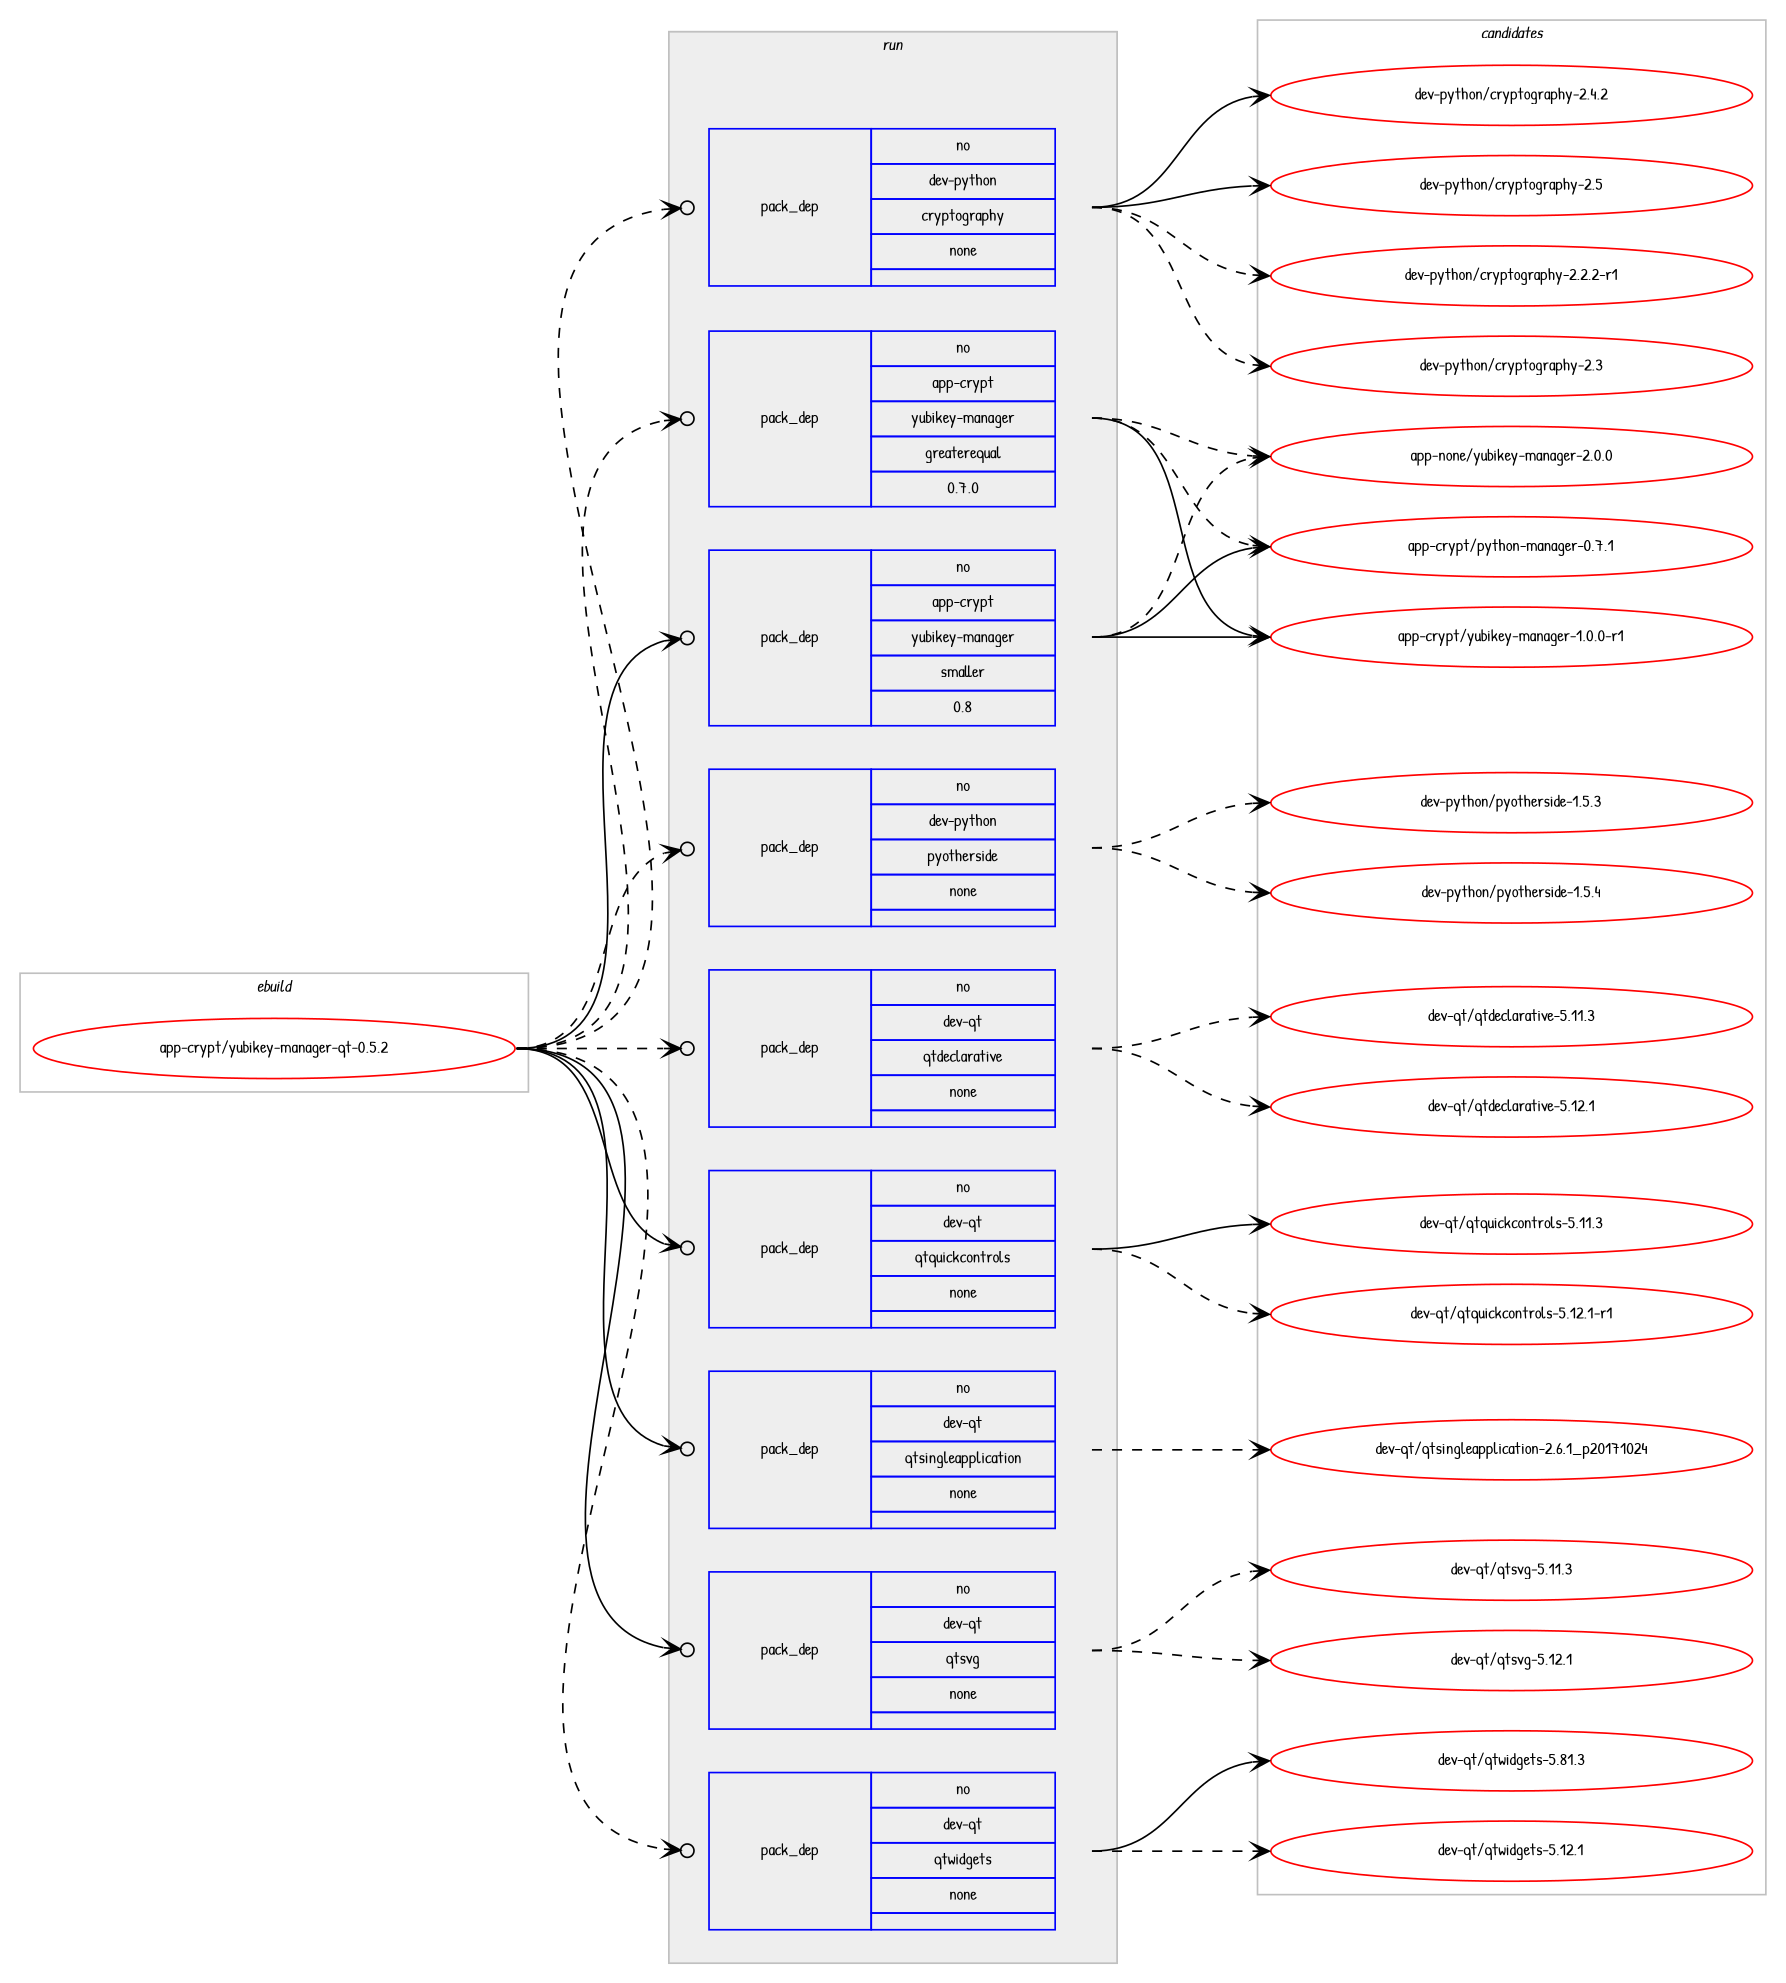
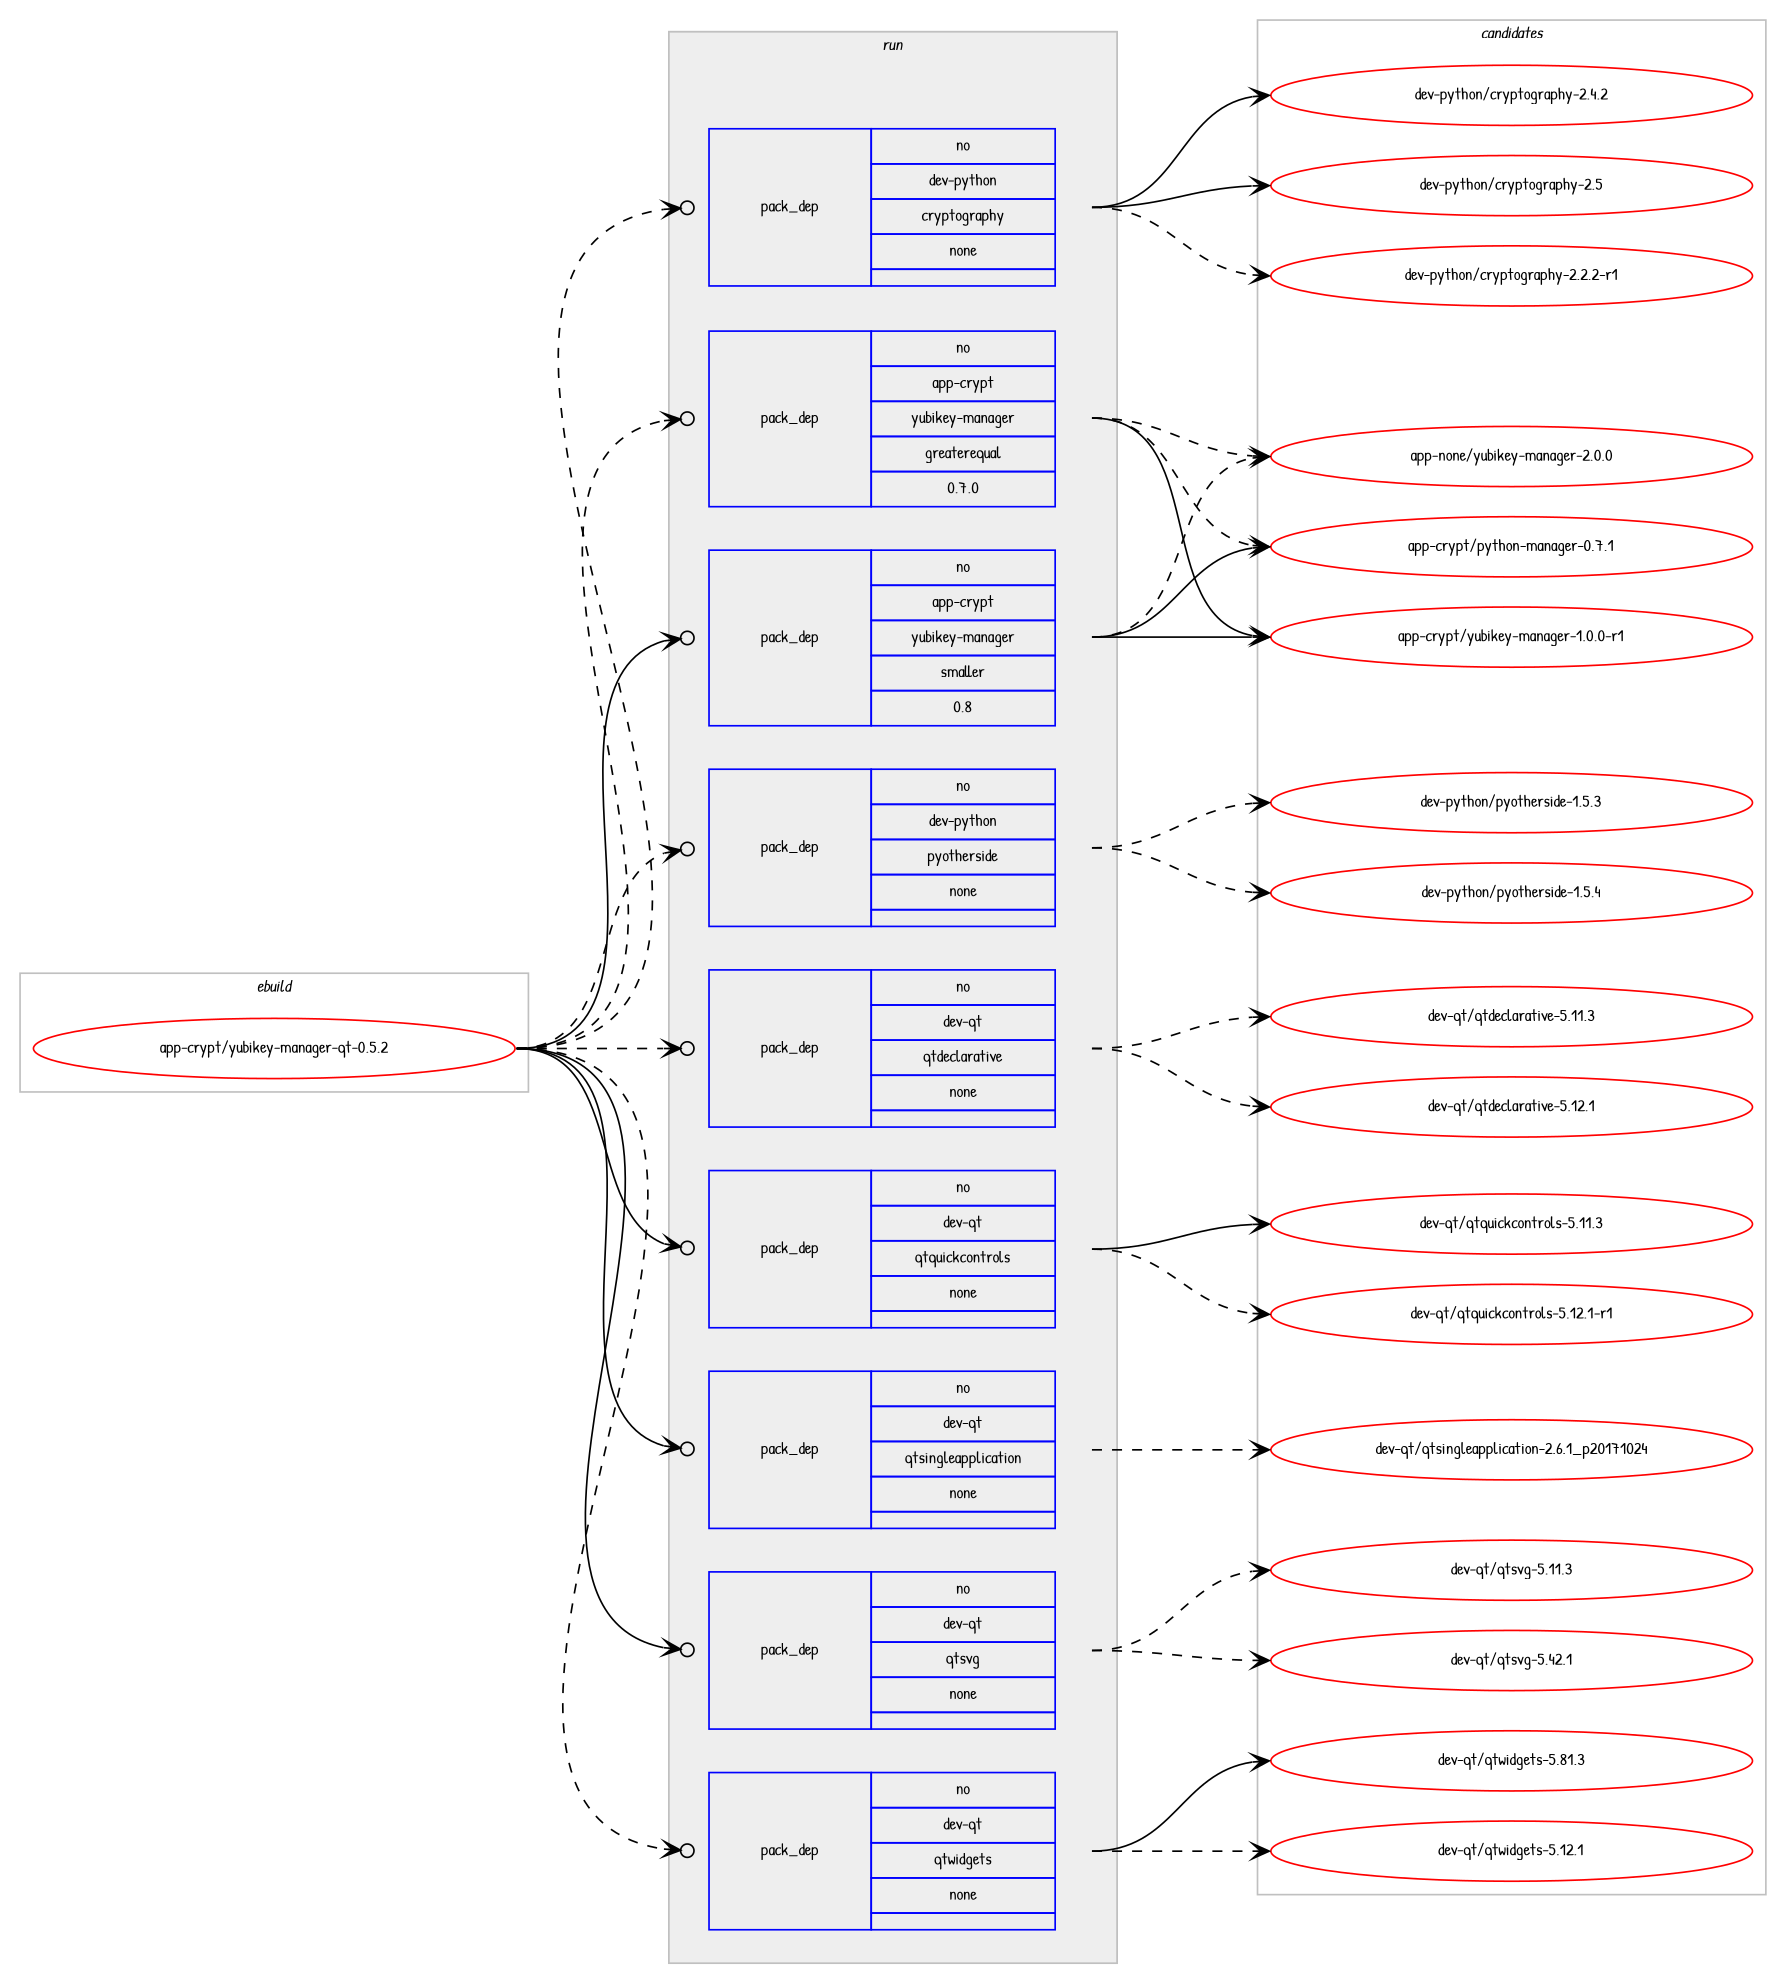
(1512, 366) -> none
(1512, 1661) -> (1512, 1661)
